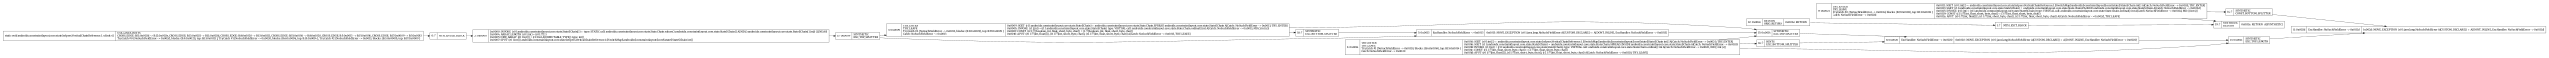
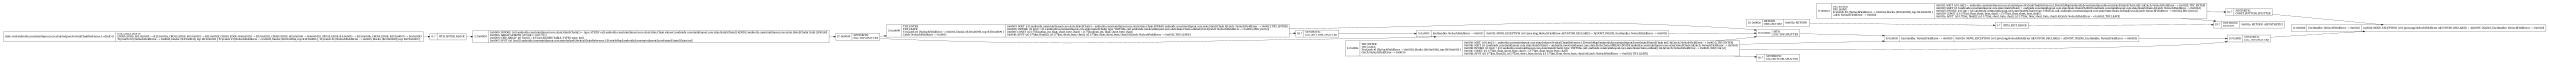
(1781, 31) -> (1777, 32)
(2257, 41) -> (2257, 40)
(1770, 42) -> (1774, 56)
(1841, 42) -> (1811, 43)
